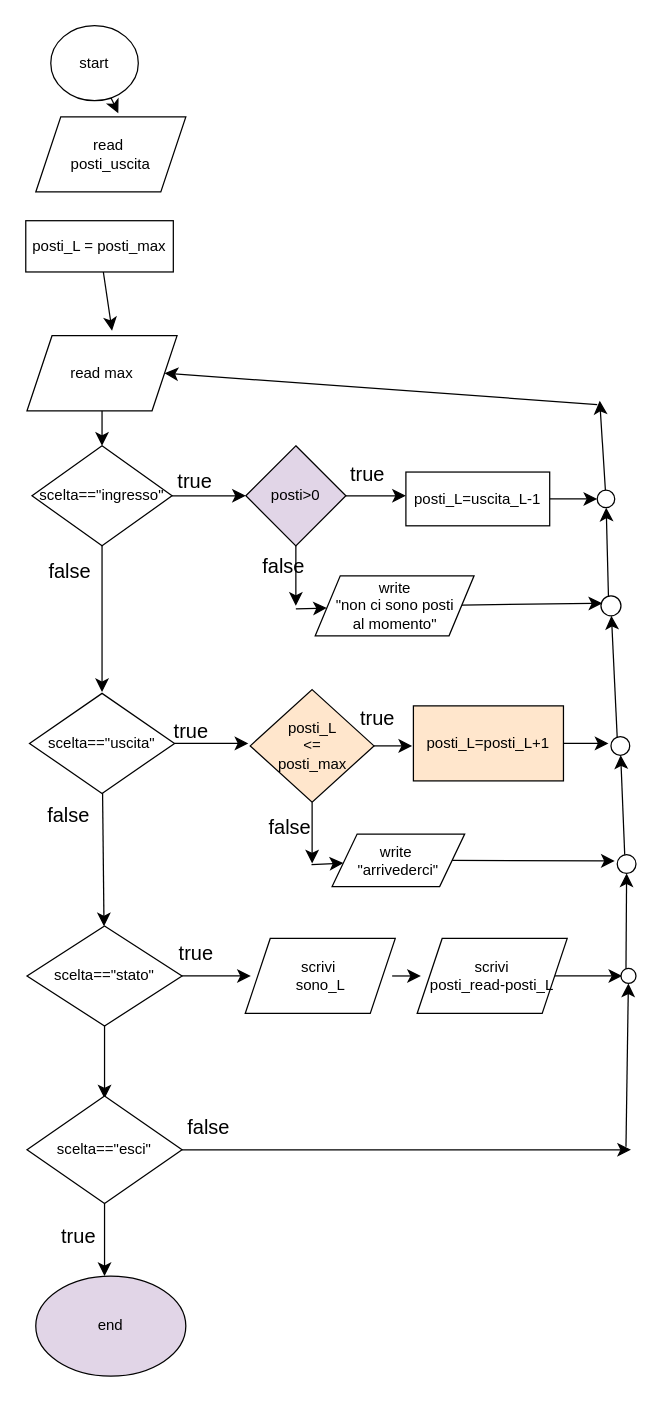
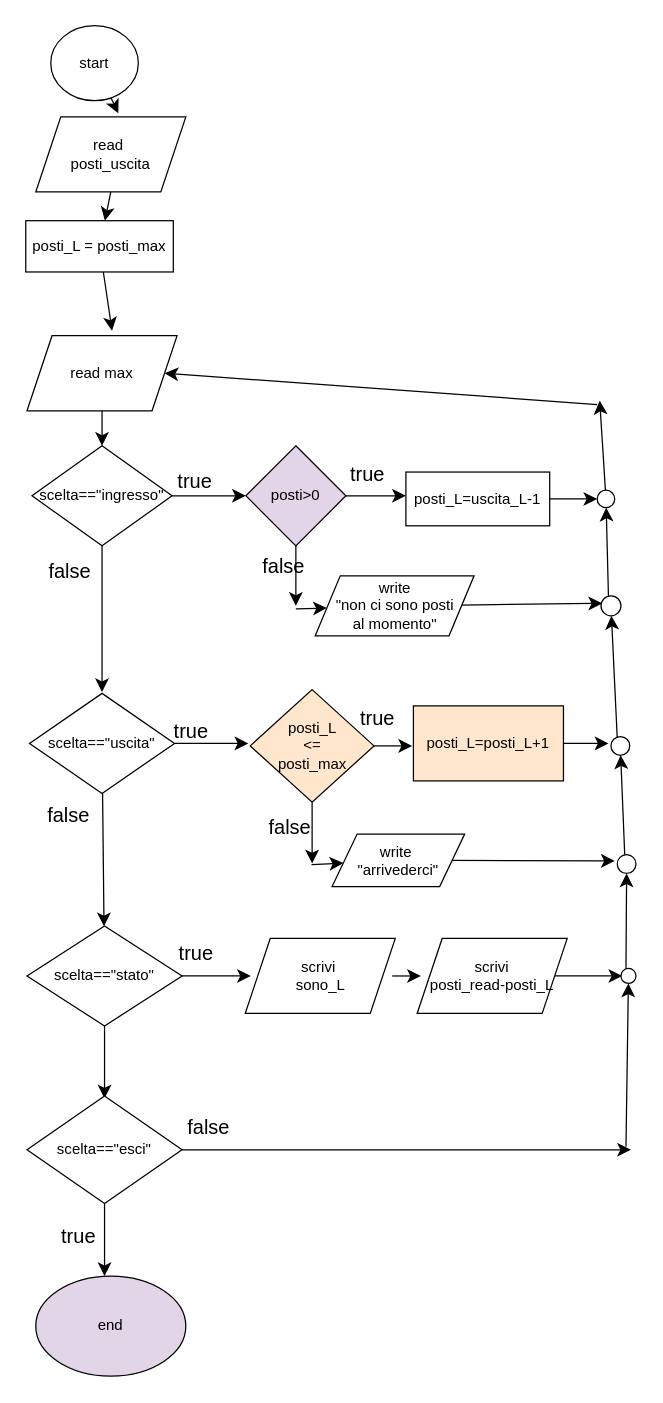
none -> (109, 200)
